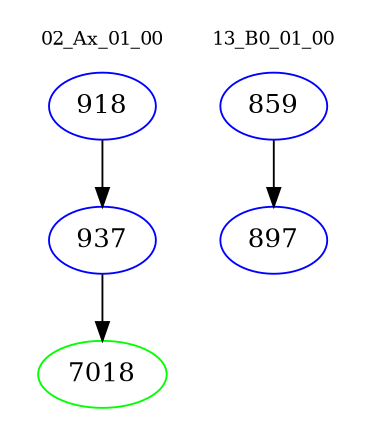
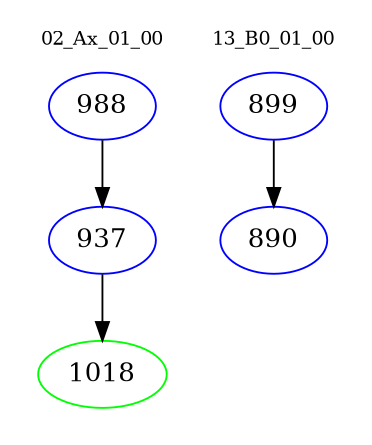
(102, 106) -> (102, 106)
(274, 106) -> (274, 106)
(274, 240) -> (274, 240)
(102, 374) -> (102, 374)
